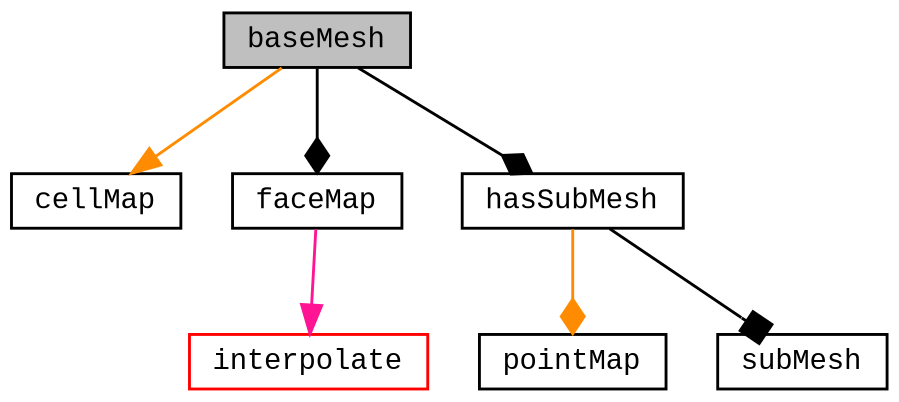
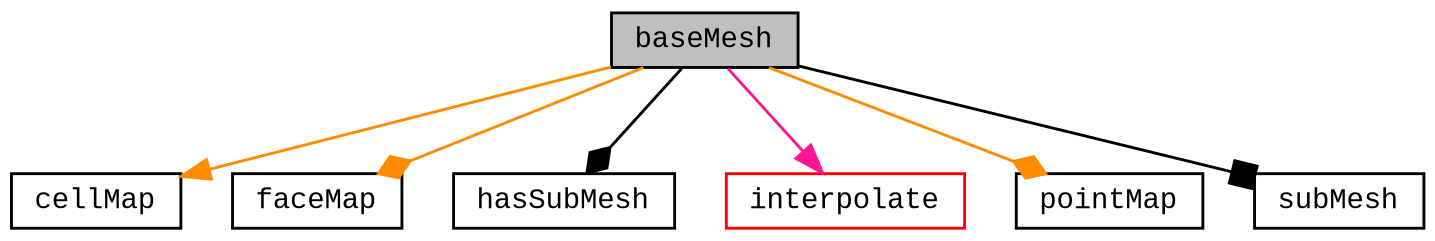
(317, 104) -> (527, 114)
(573, 264) -> (891, 114)
(314, 267) -> (765, 110)
(675, 273) -> (1012, 118)
